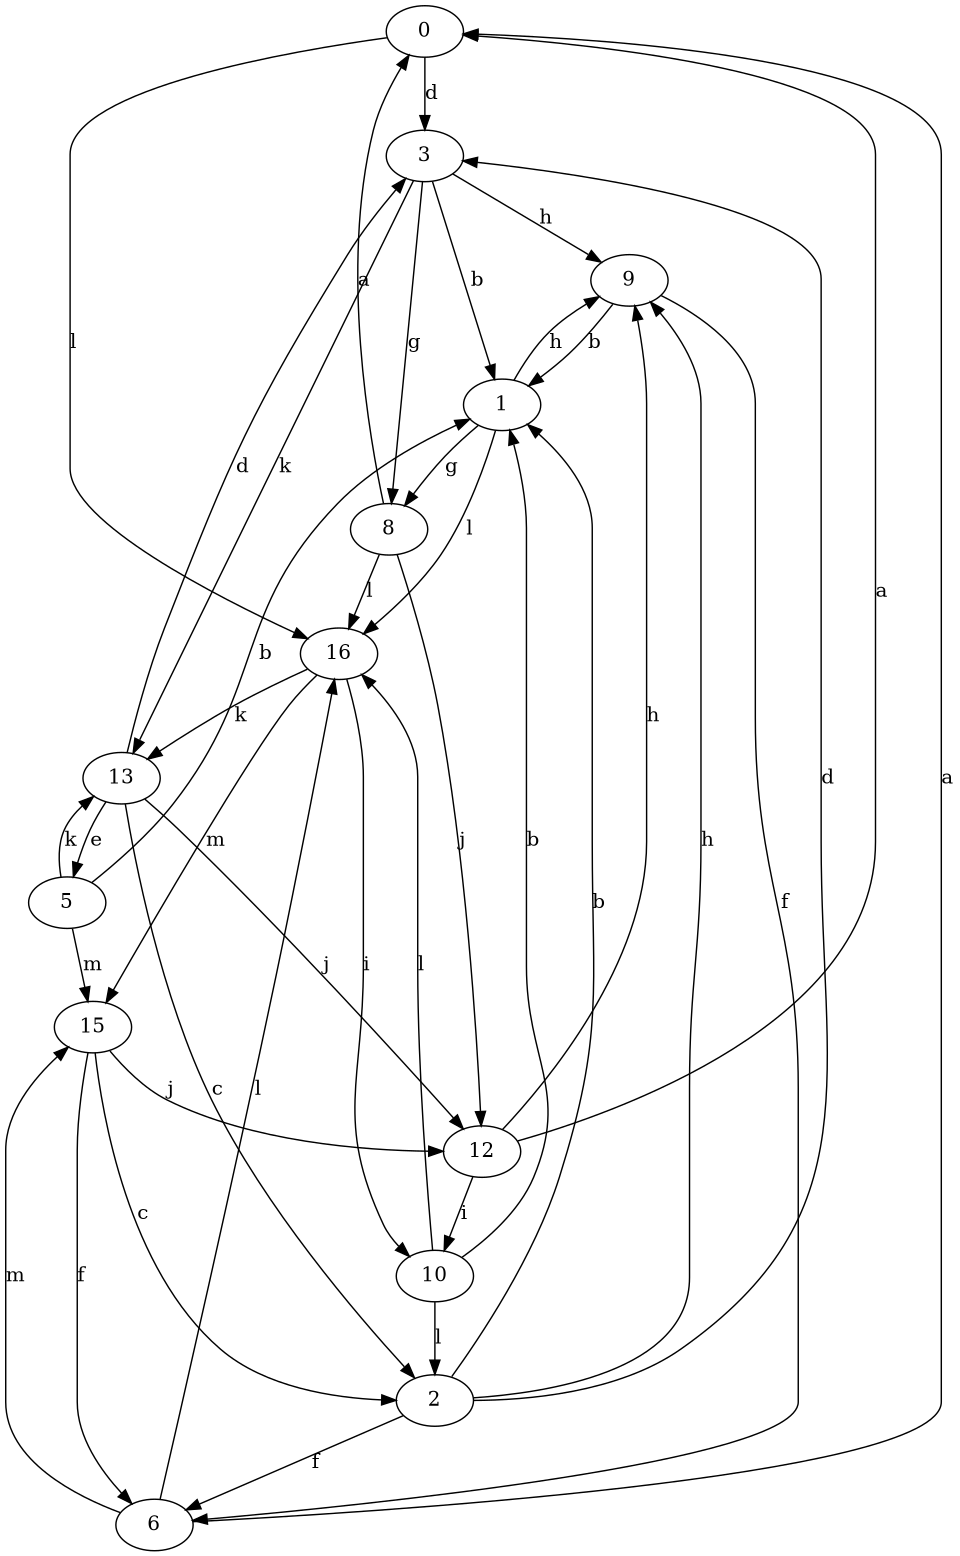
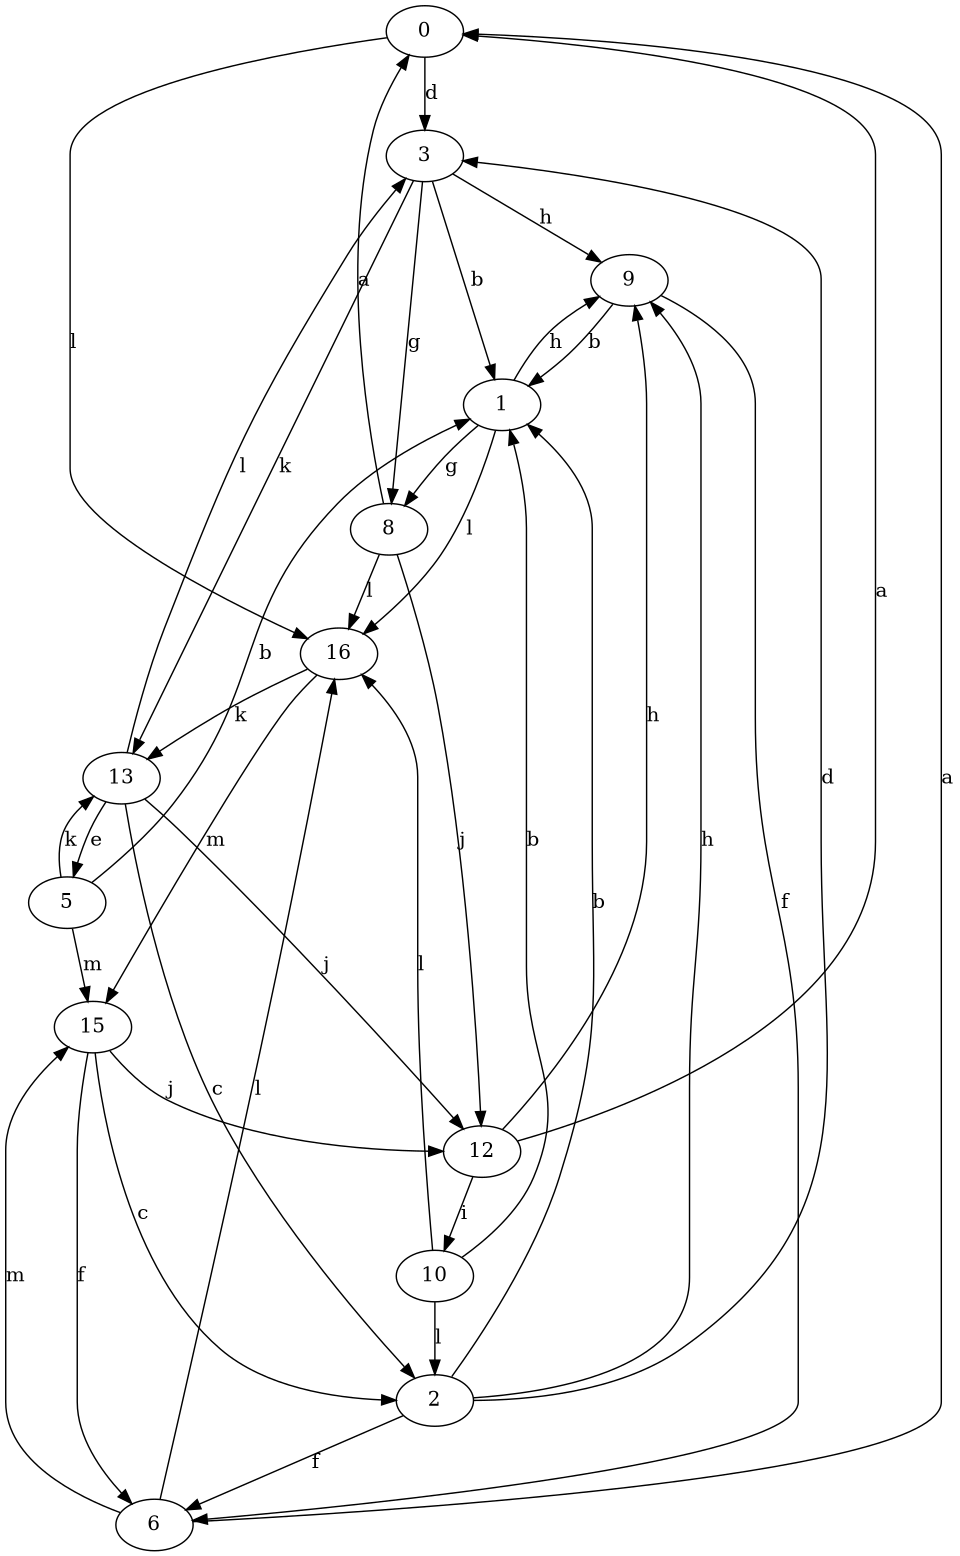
(243, 467) -> (243, 467)
(363, 967) -> none
